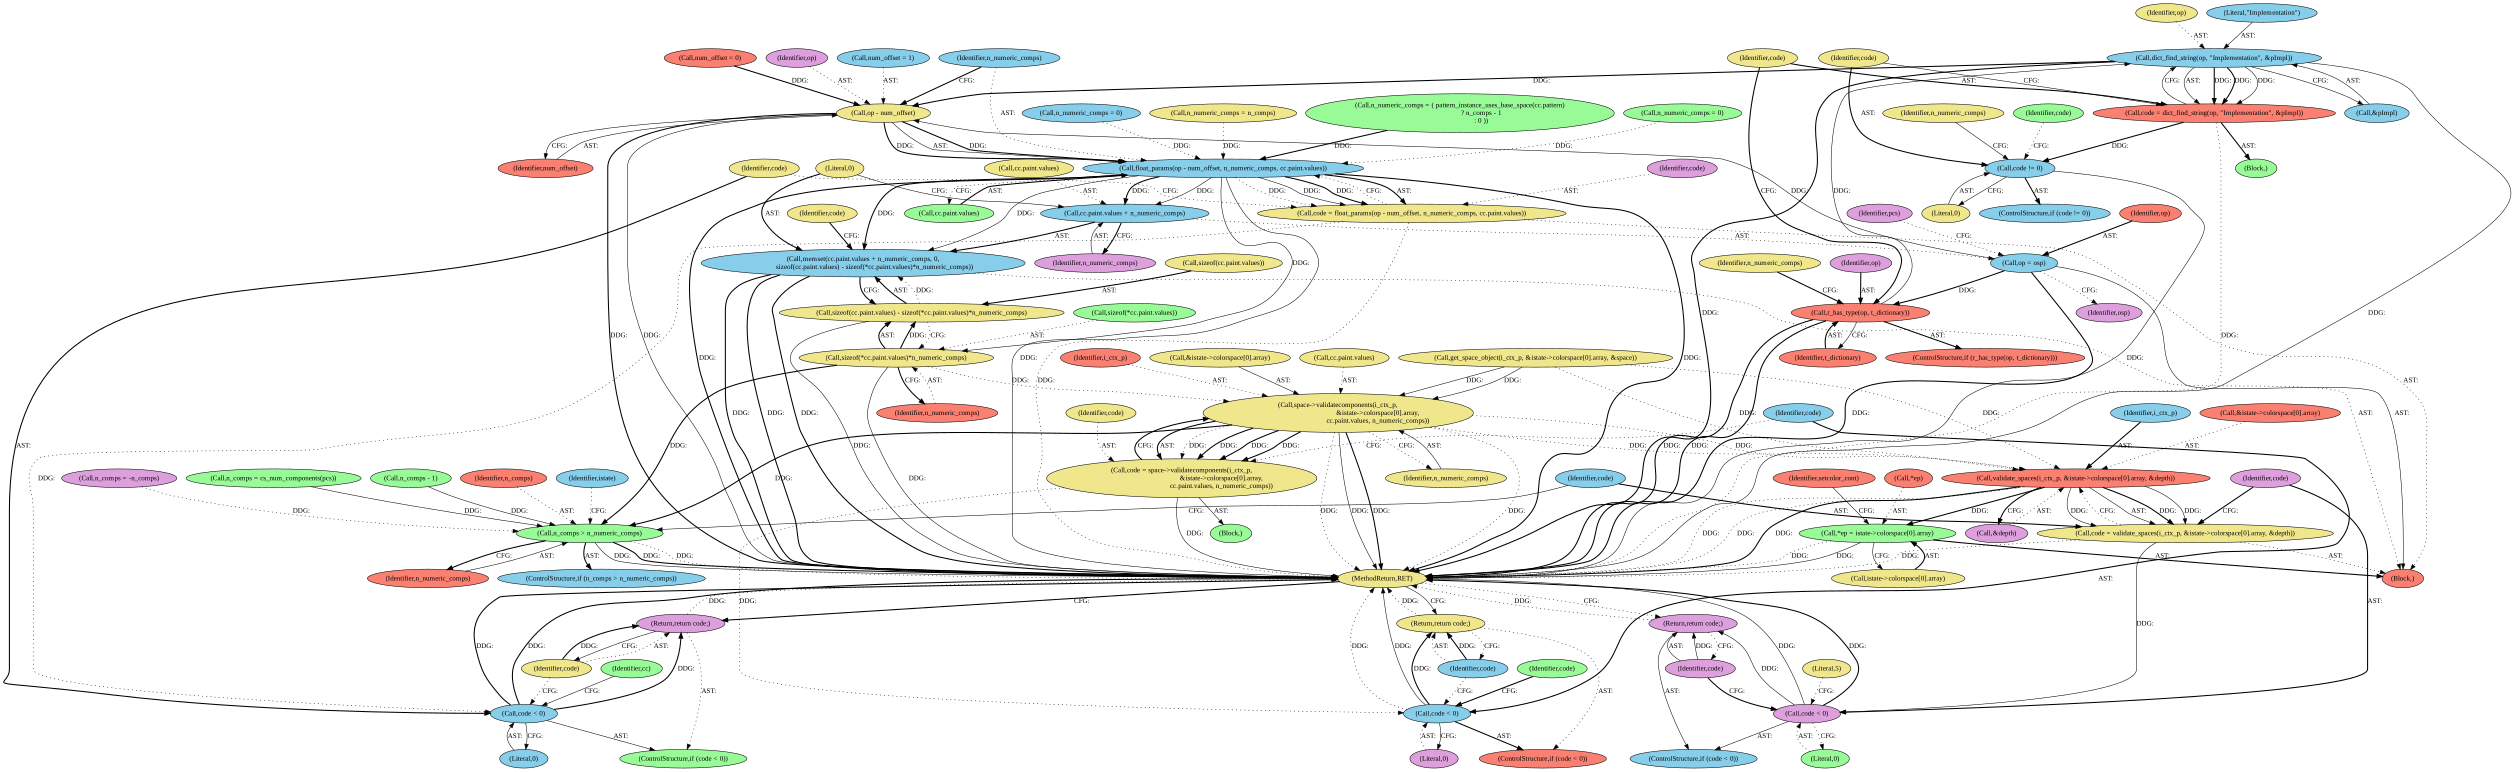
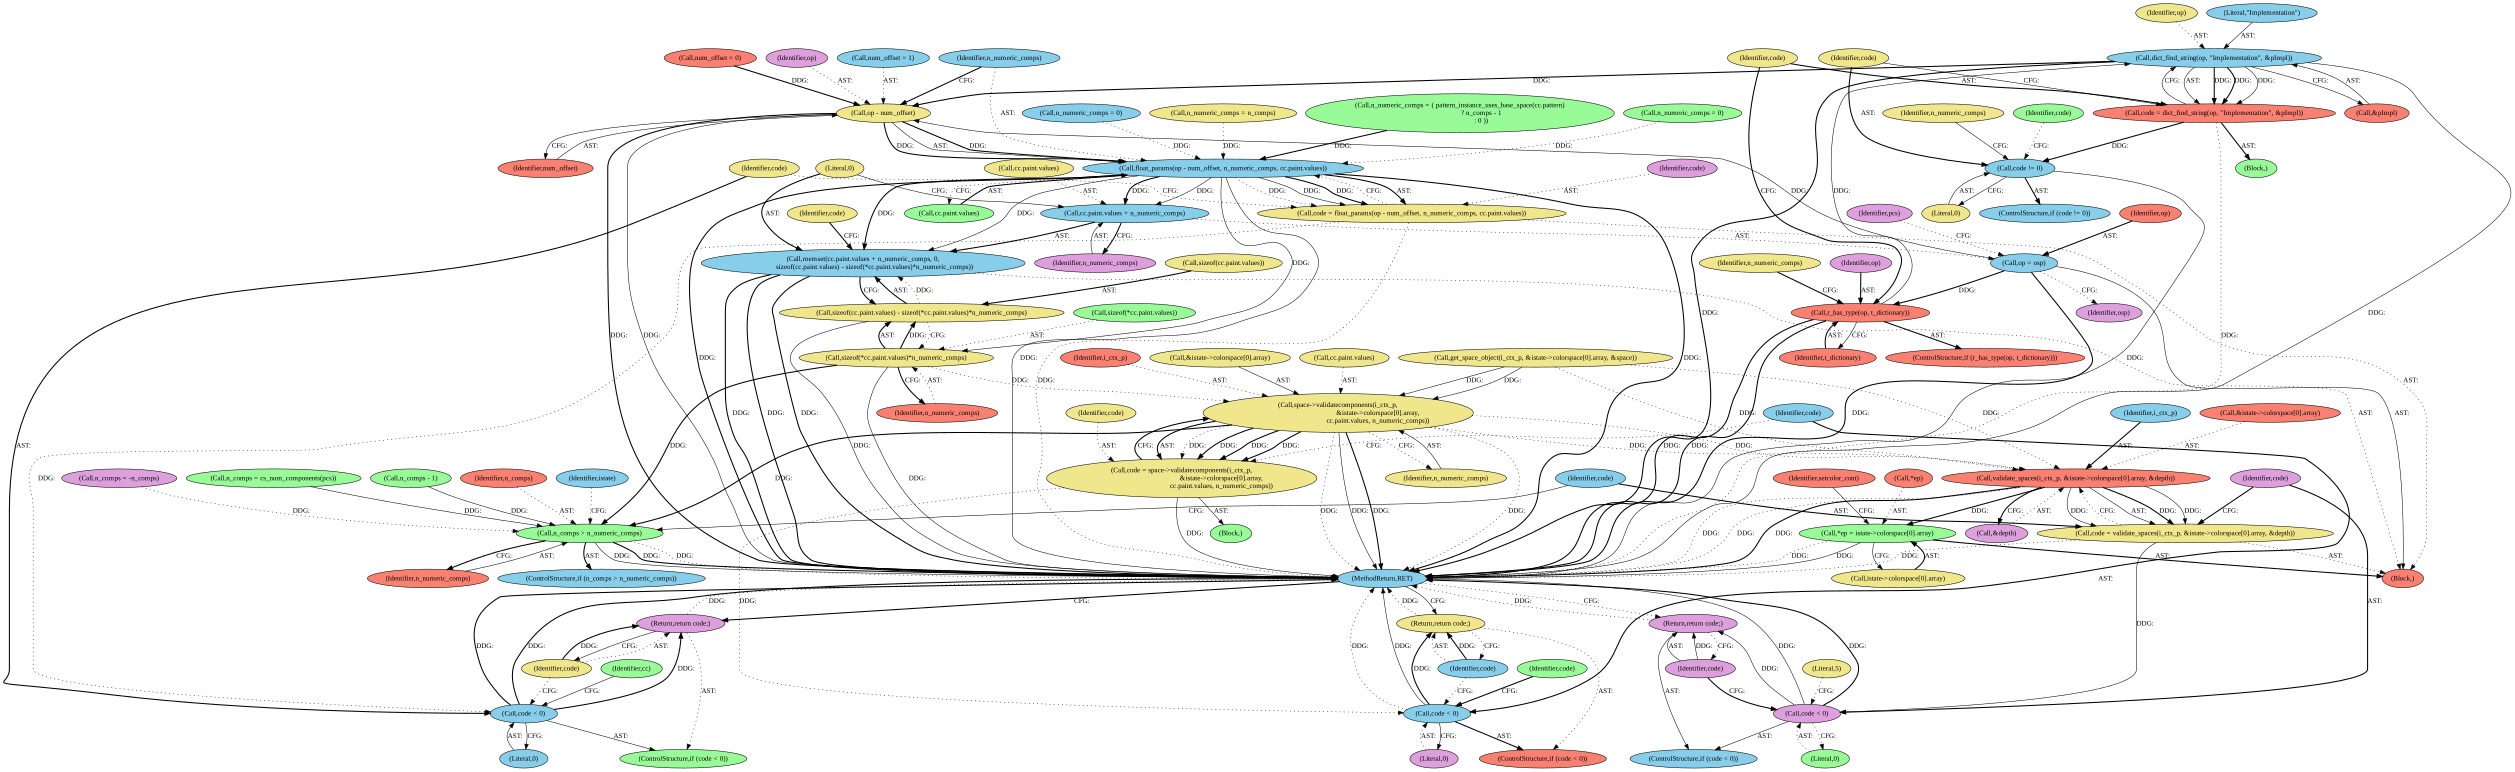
(2377, 113) -> (2377, 113)
(1382, 578) -> (1382, 578)
